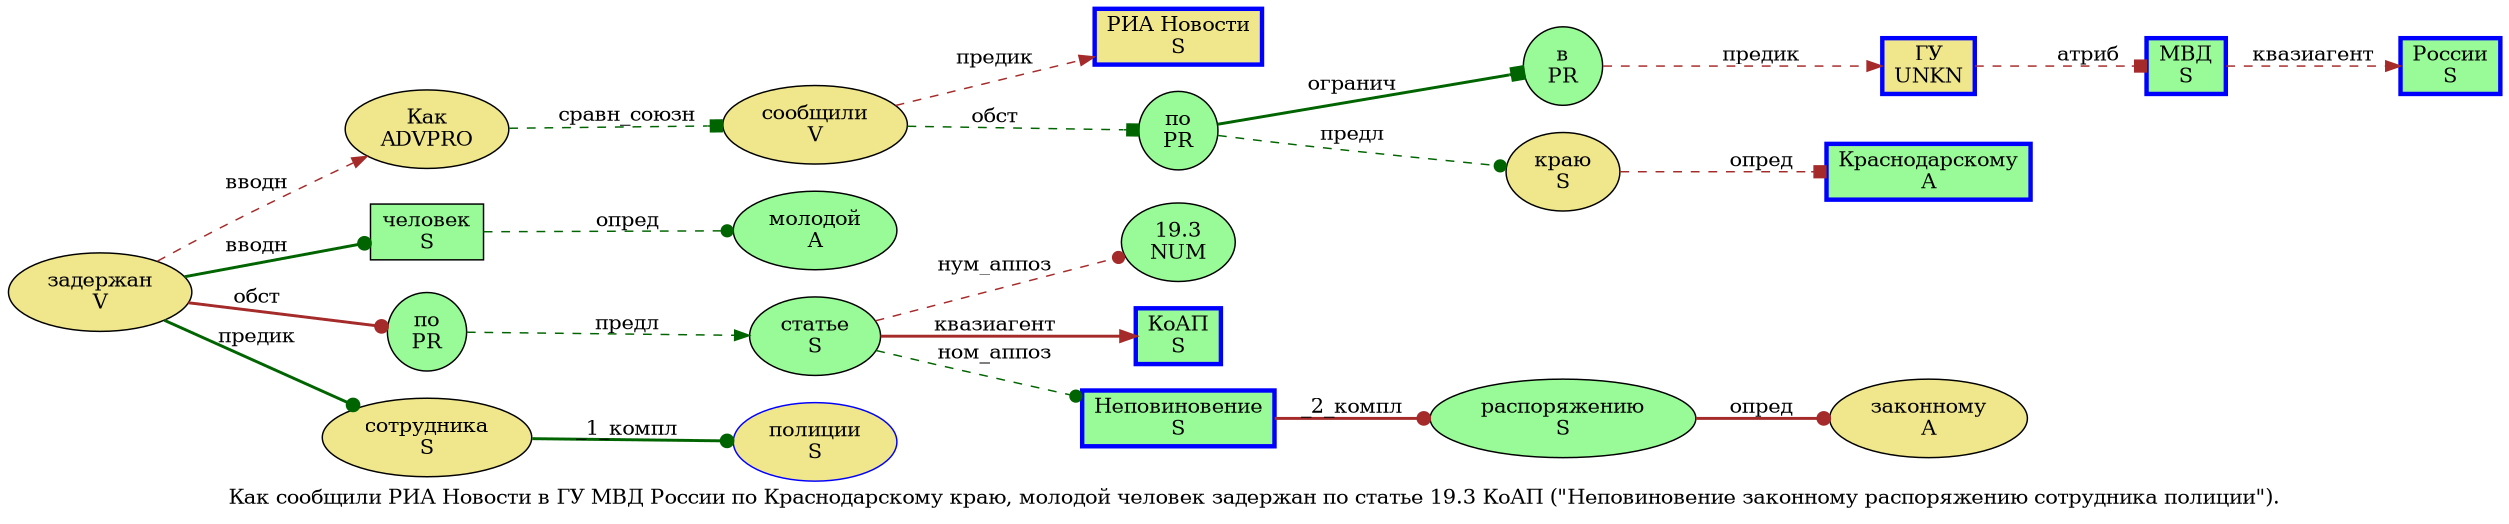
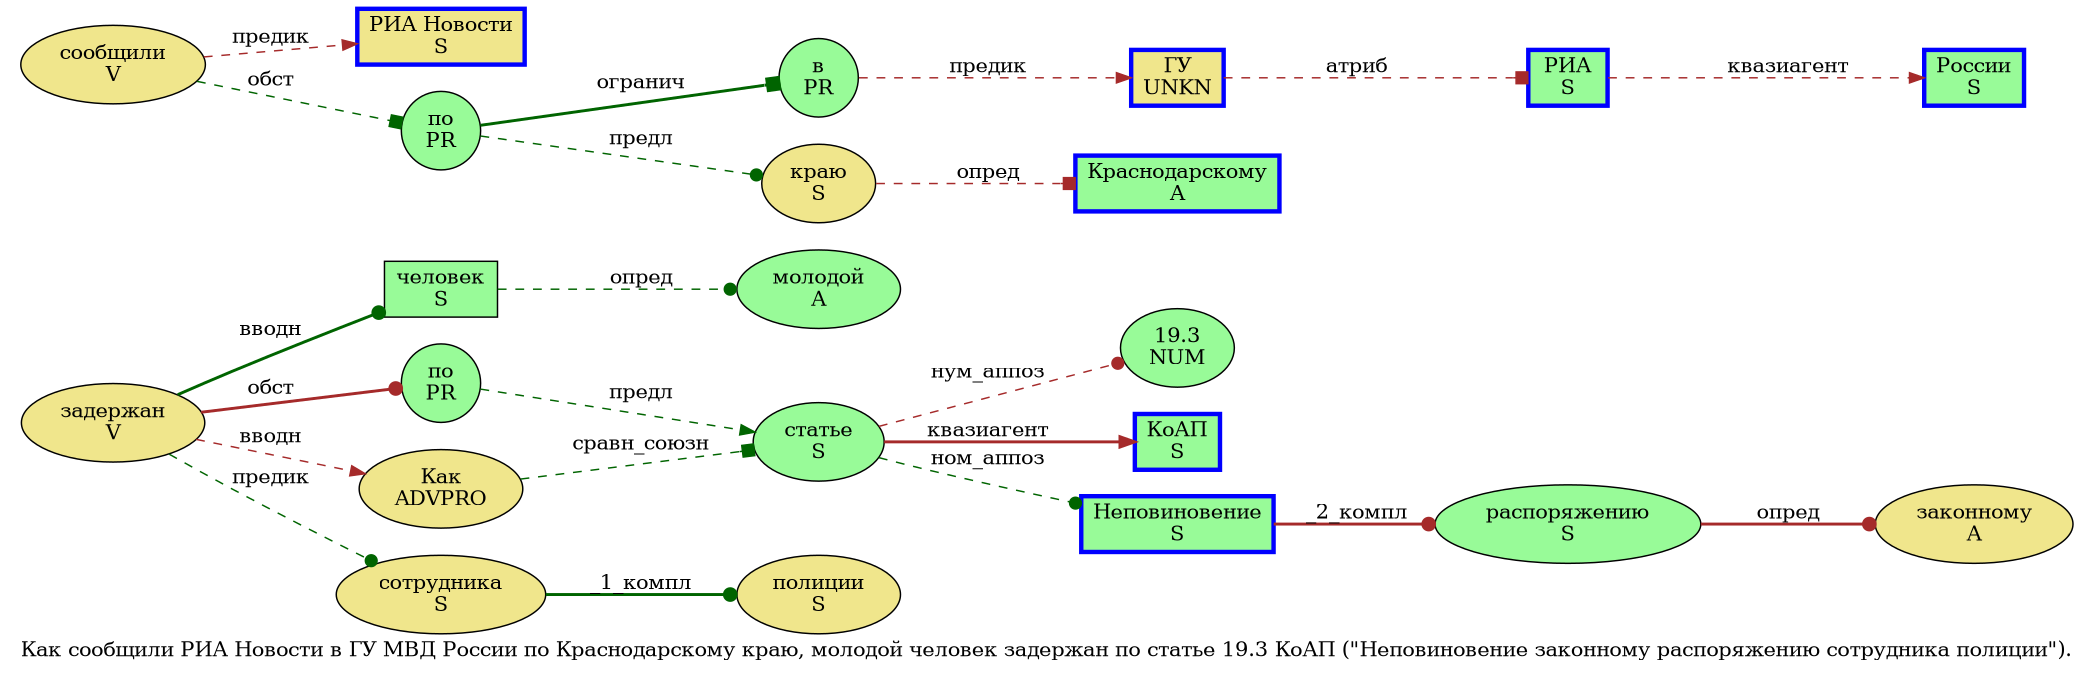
(2186, 66) -> (1568, 78)
(608, 127) -> (630, 465)
(256, 361) -> (267, 507)
(815, 442) -> (819, 595)
